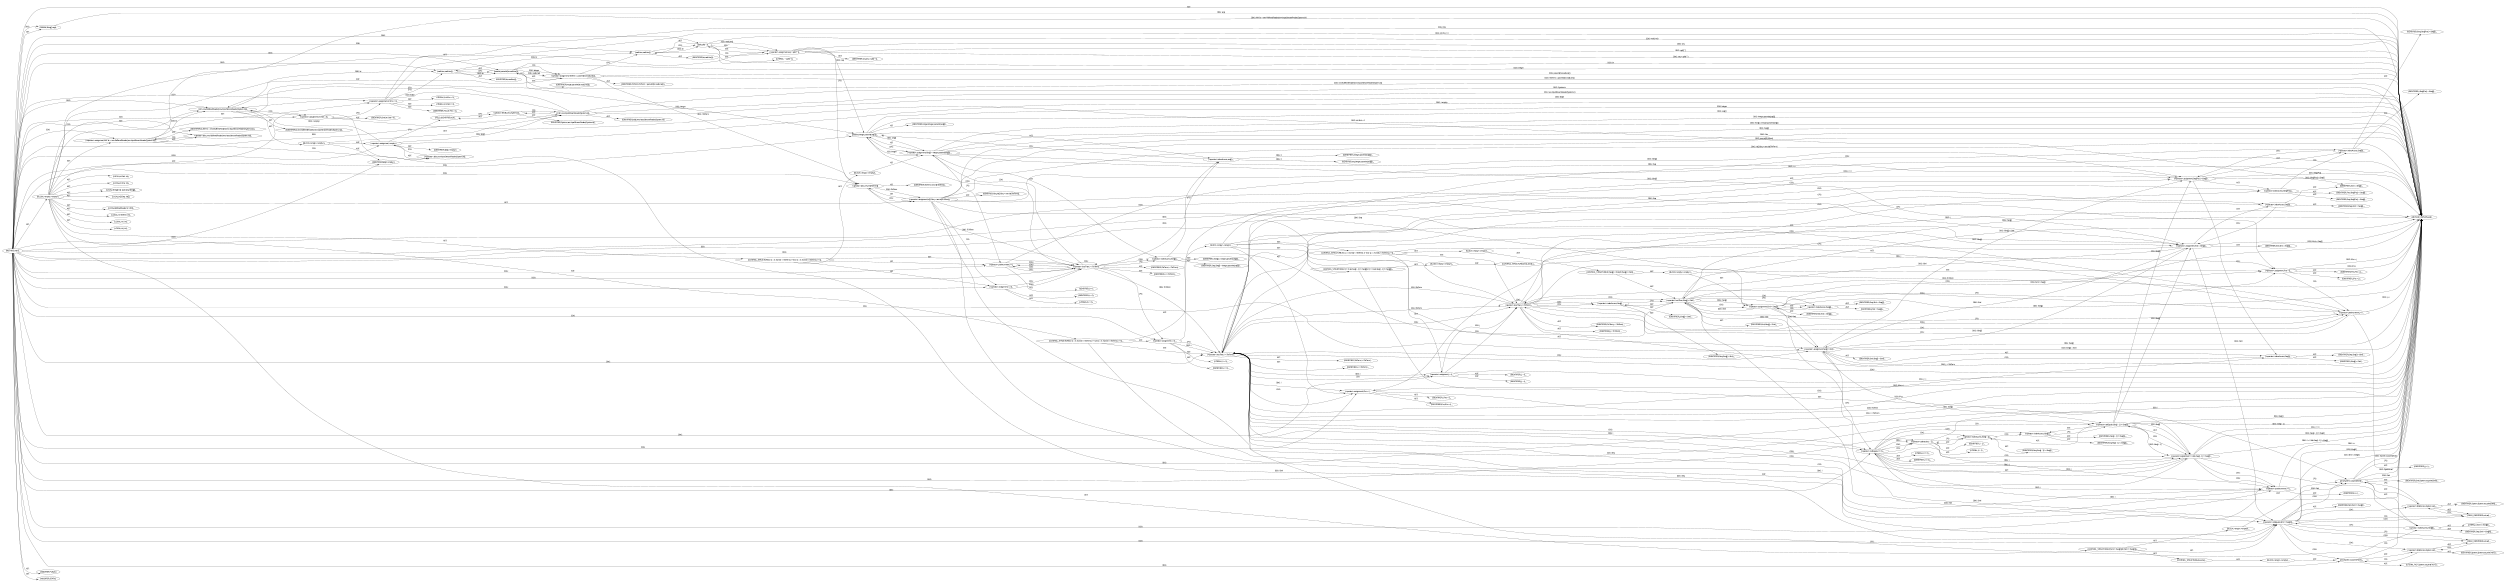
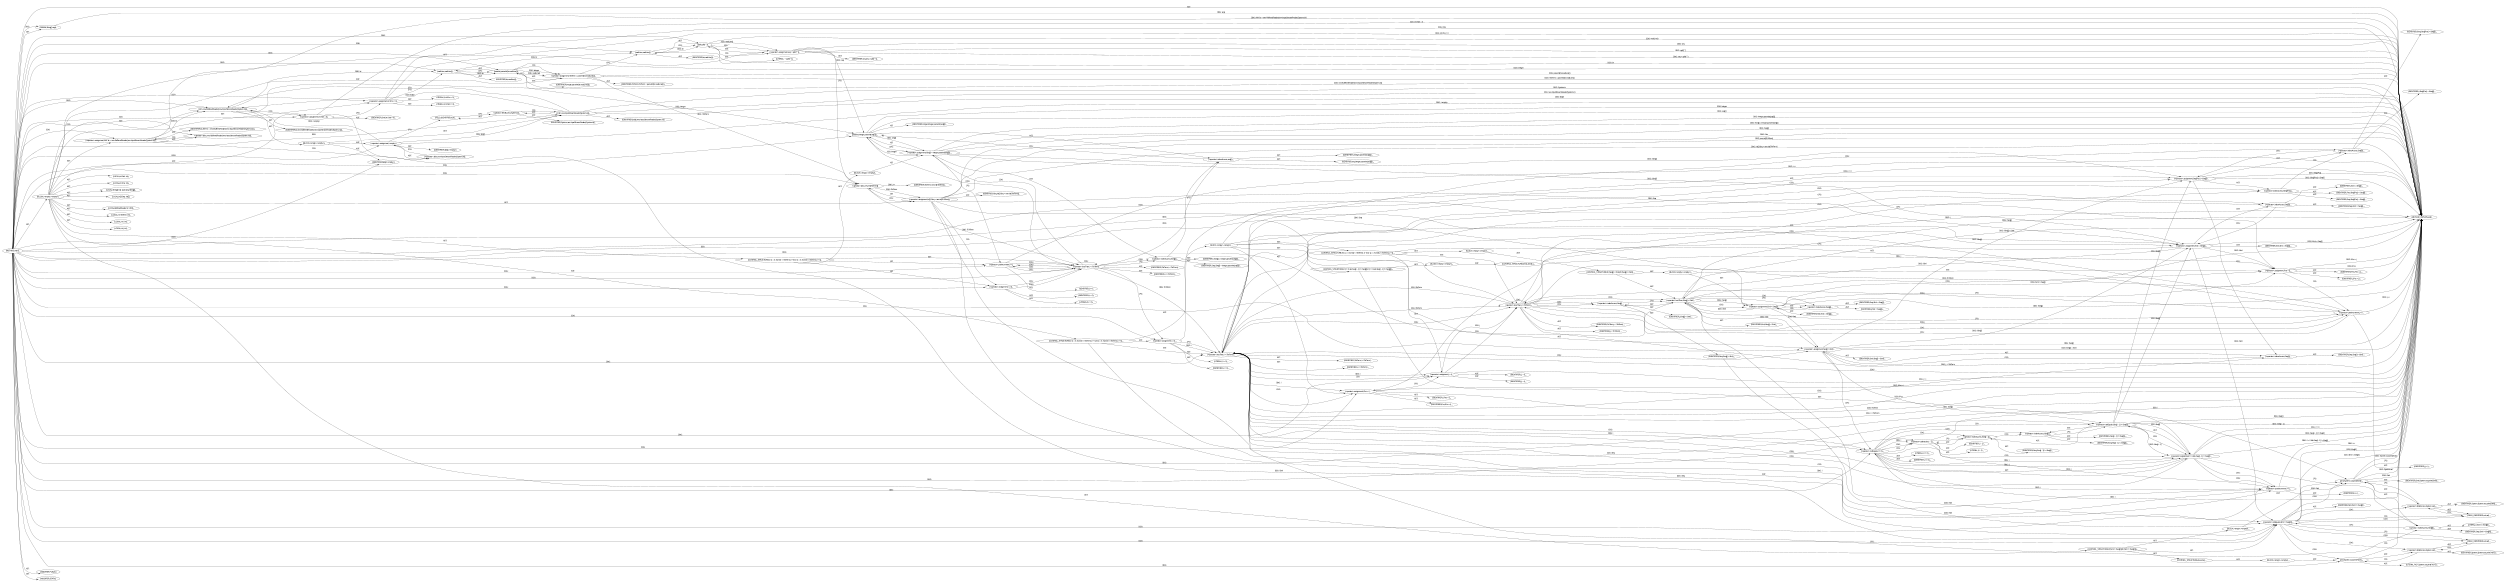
(445, 111) -> none
(1337, 122) -> (1435, 23)
(1279, 155) -> (1279, 155)
(1279, 159) -> (1279, 159)
(1556, 166) -> none
(892, 185) -> (892, 185)
(2007, 302) -> (2239, 255)
(2352, 362) -> none
none -> (1407, 388)
(1960, 502) -> (1942, 514)
